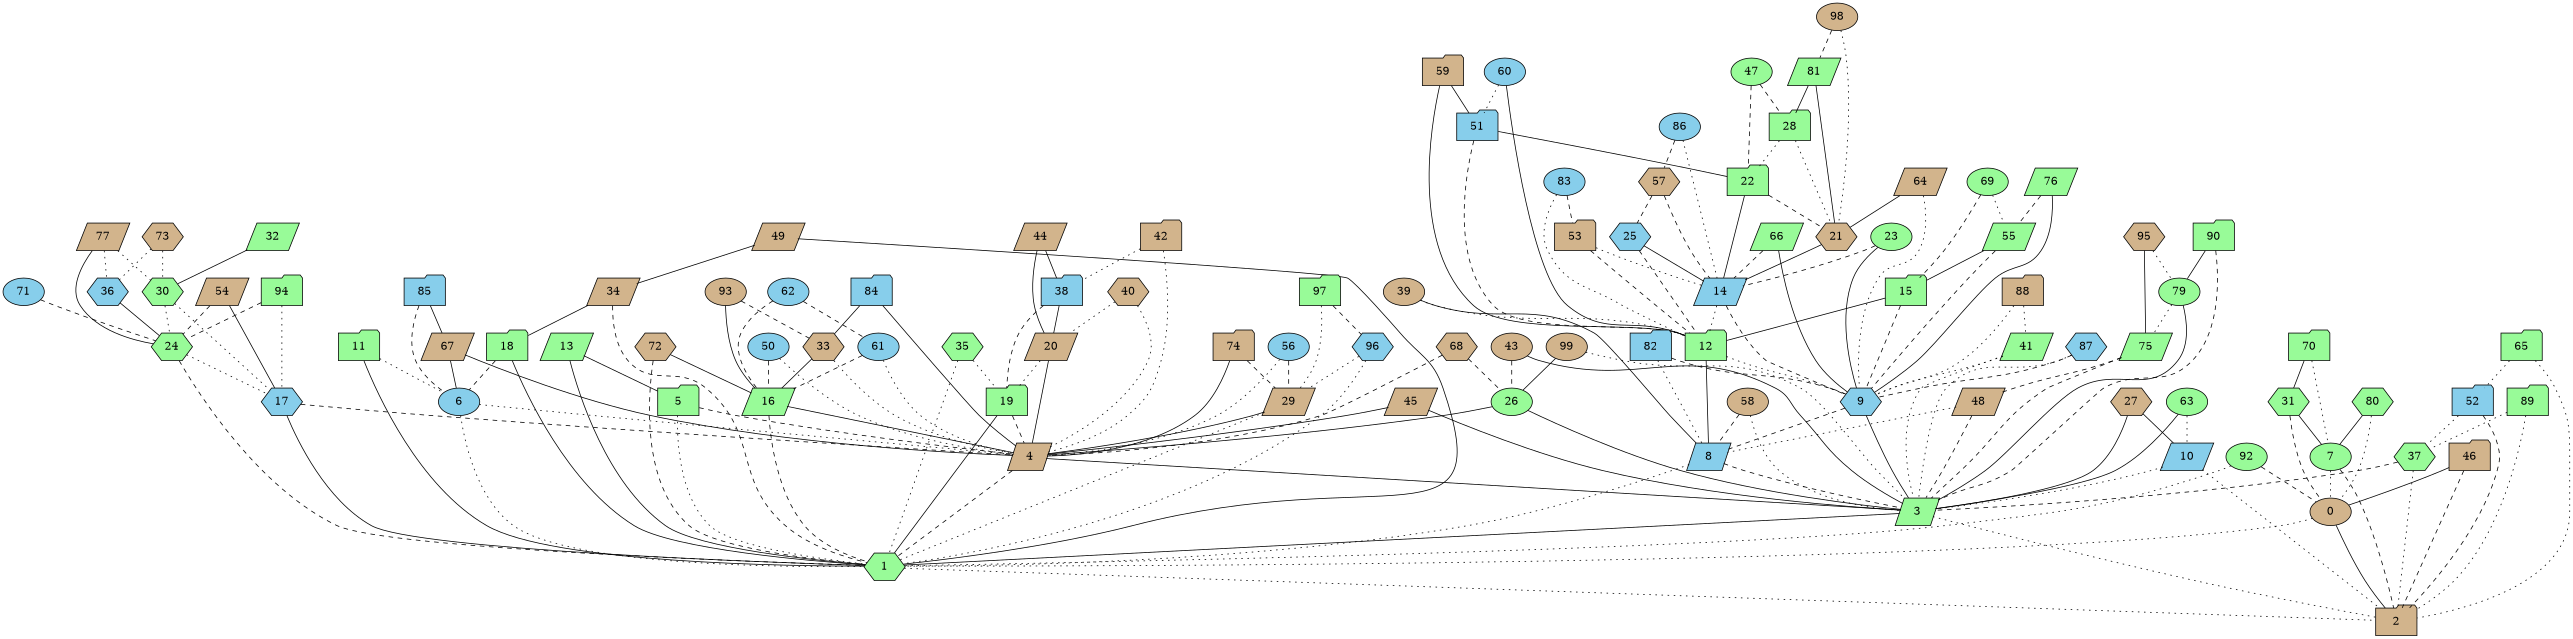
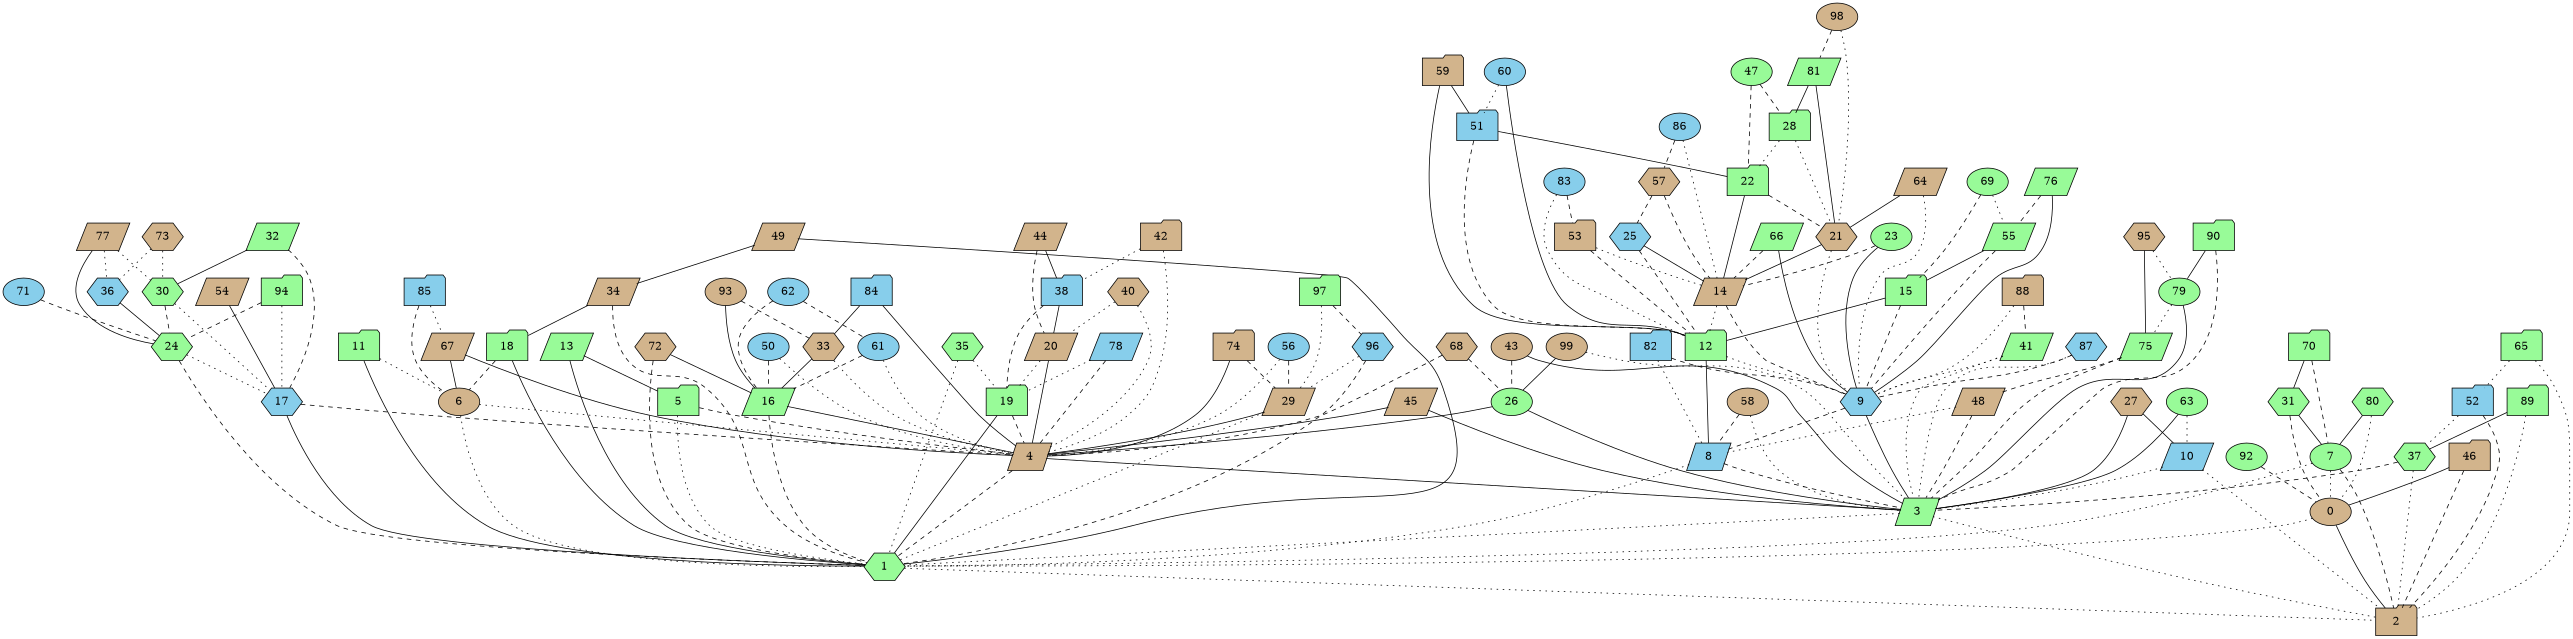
(1404, 292) -> none
(1720, 292) -> (1720, 292)
(1033, 293) -> (1033, 293)
none -> (314, 317)
(198, 318) -> none
(167, 319) -> (167, 319)
(436, 319) -> (436, 319)
(2025, 319) -> (2025, 319)
none -> (1818, 325)
none -> (1116, 347)
(459, 402) -> (459, 402)
(2320, 402) -> (2320, 402)
(2468, 431) -> (2468, 431)
(1154, 502) -> (1154, 502)
(1427, 538) -> (1427, 538)
(1572, 548) -> (1613, 552)
